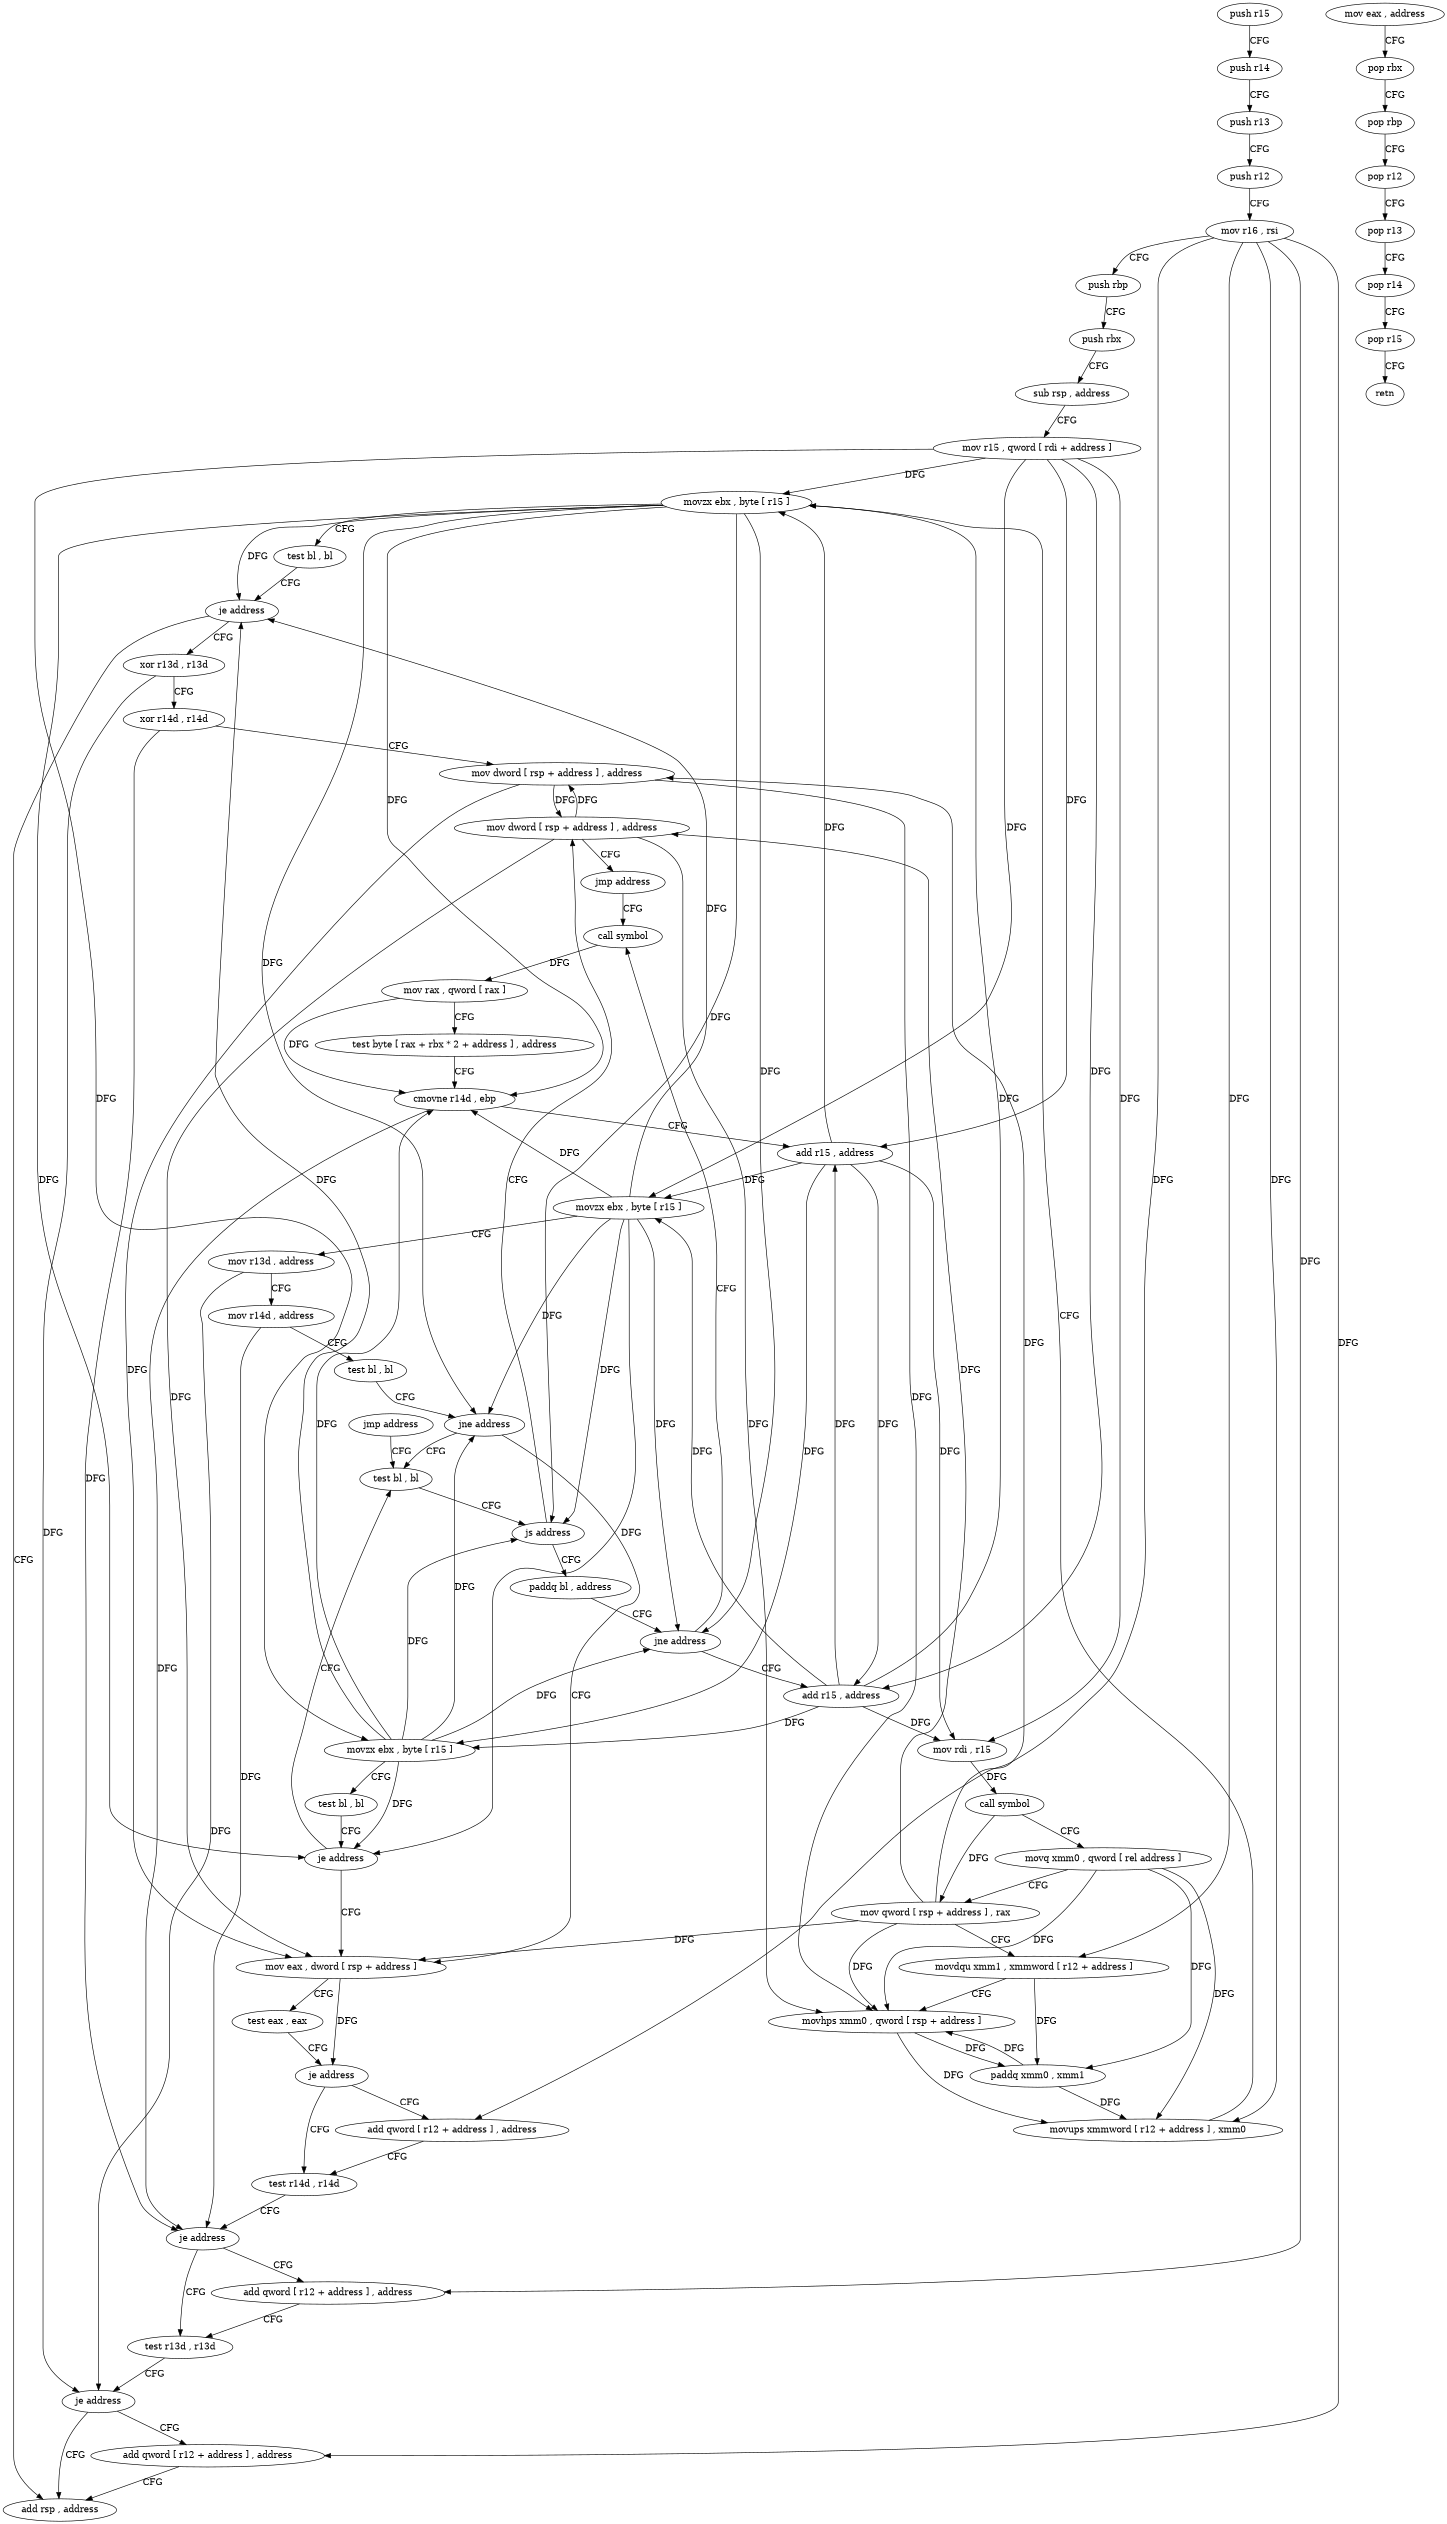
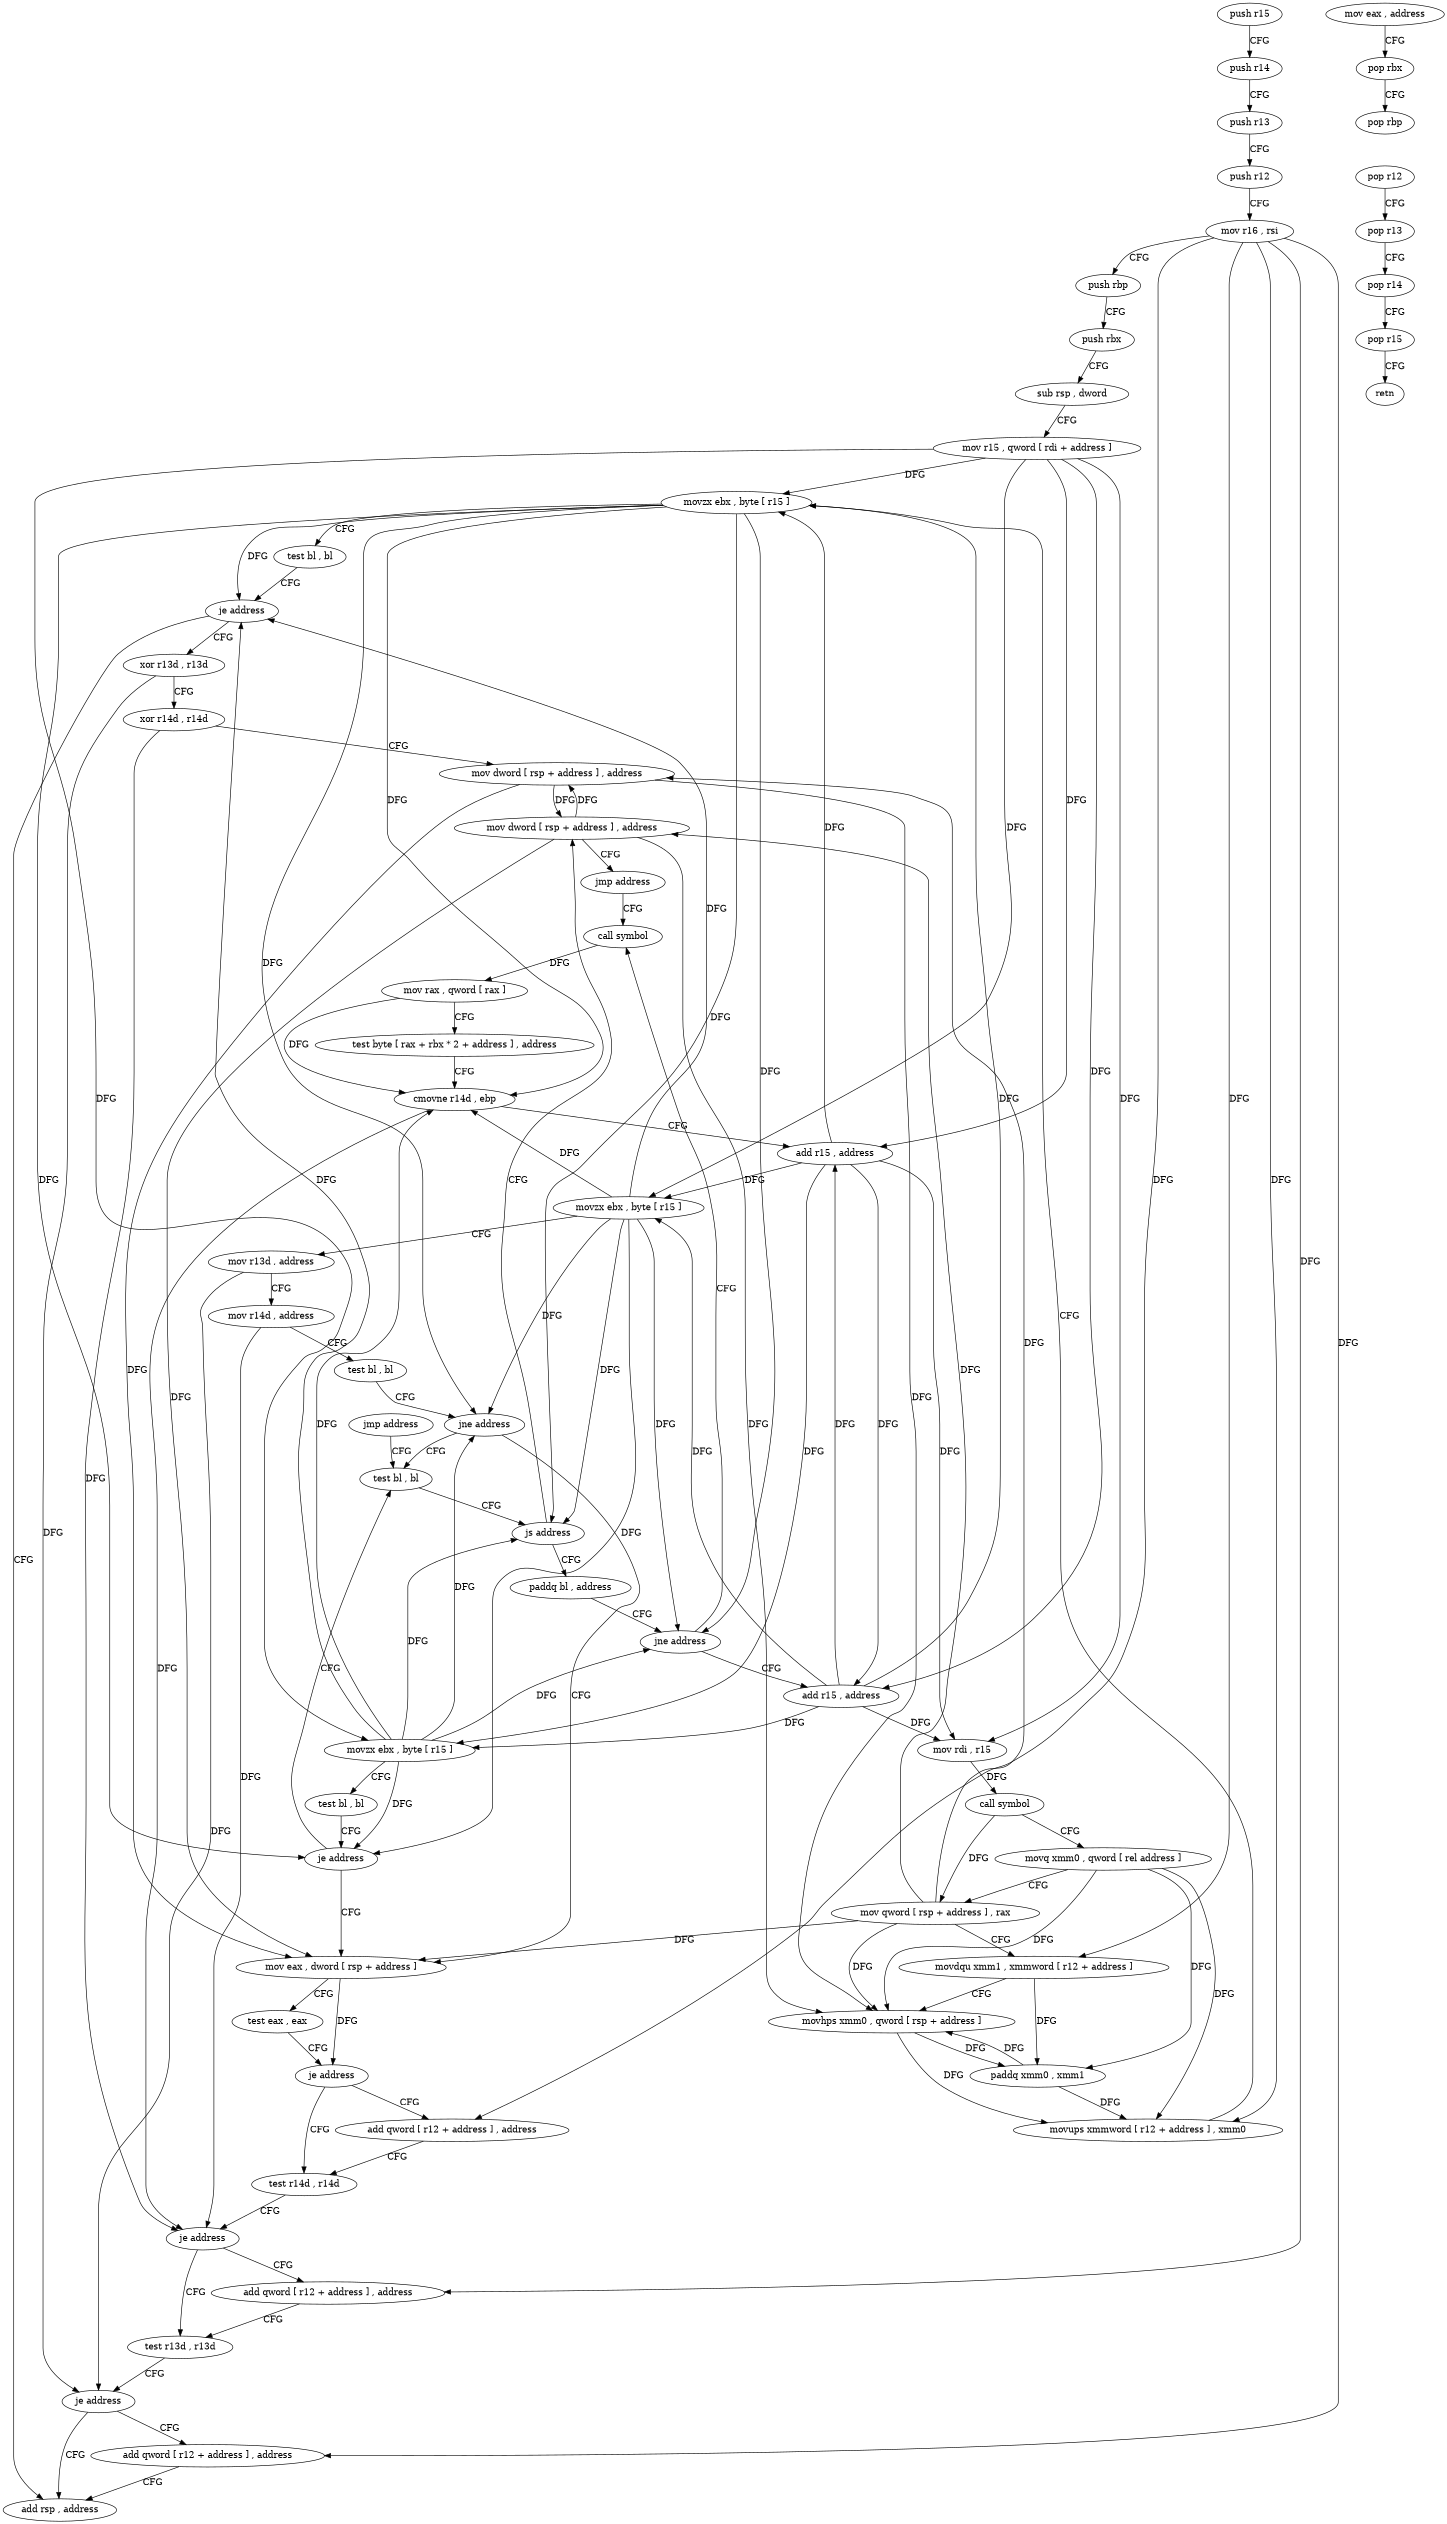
(1385, 147) -> none
(1072, 394) -> (1072, 394)
